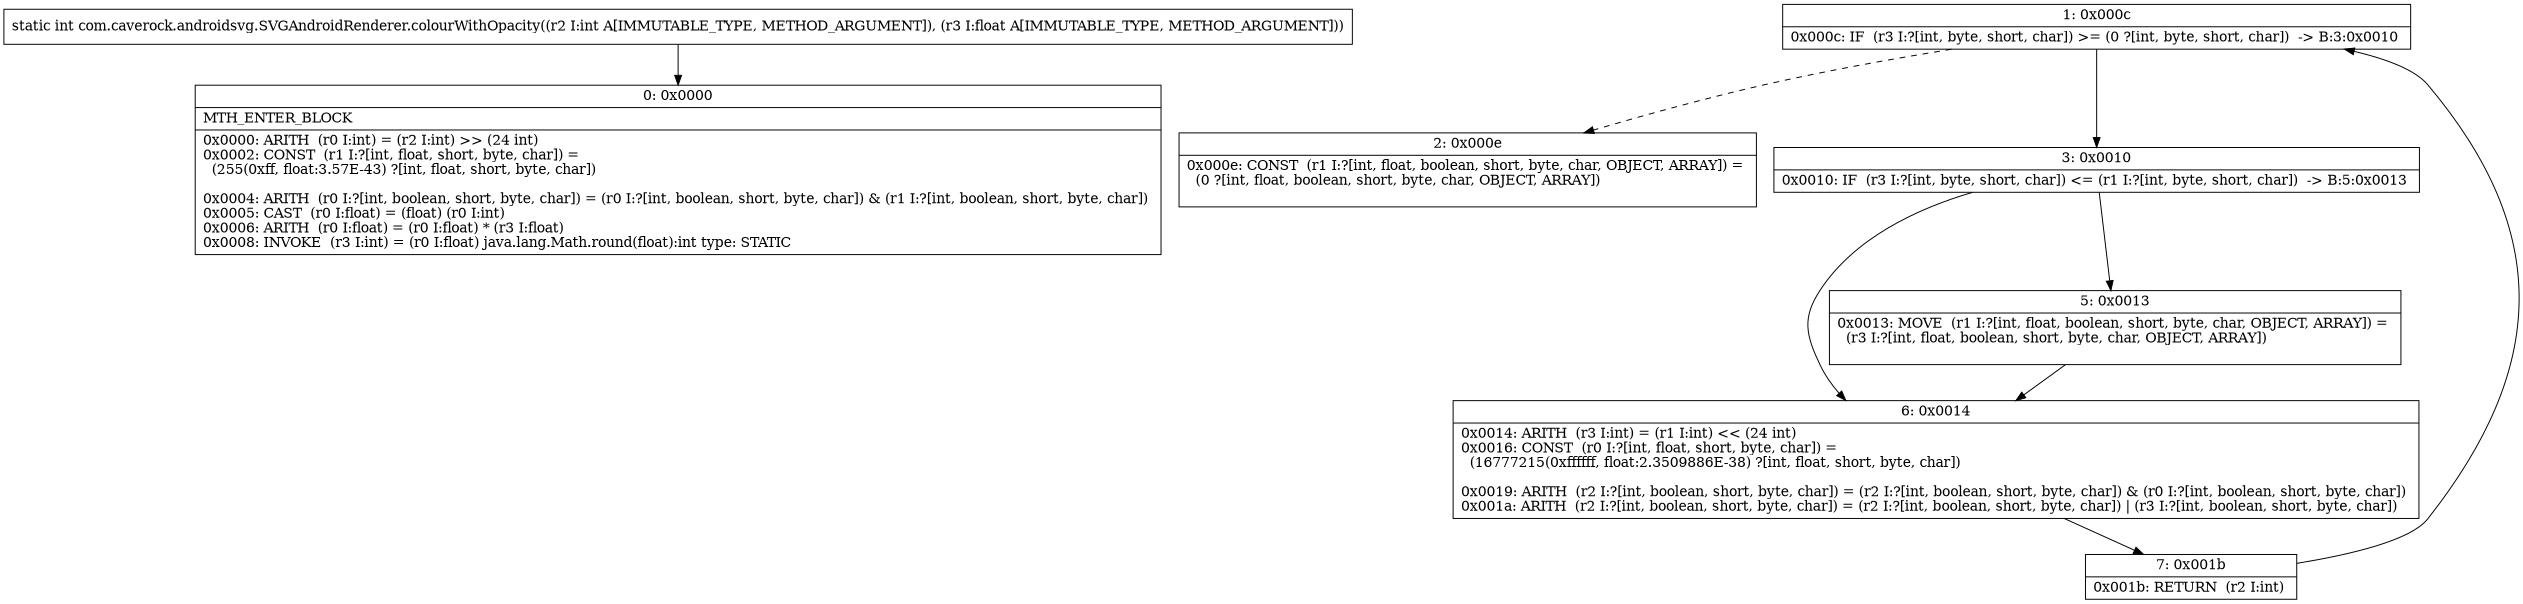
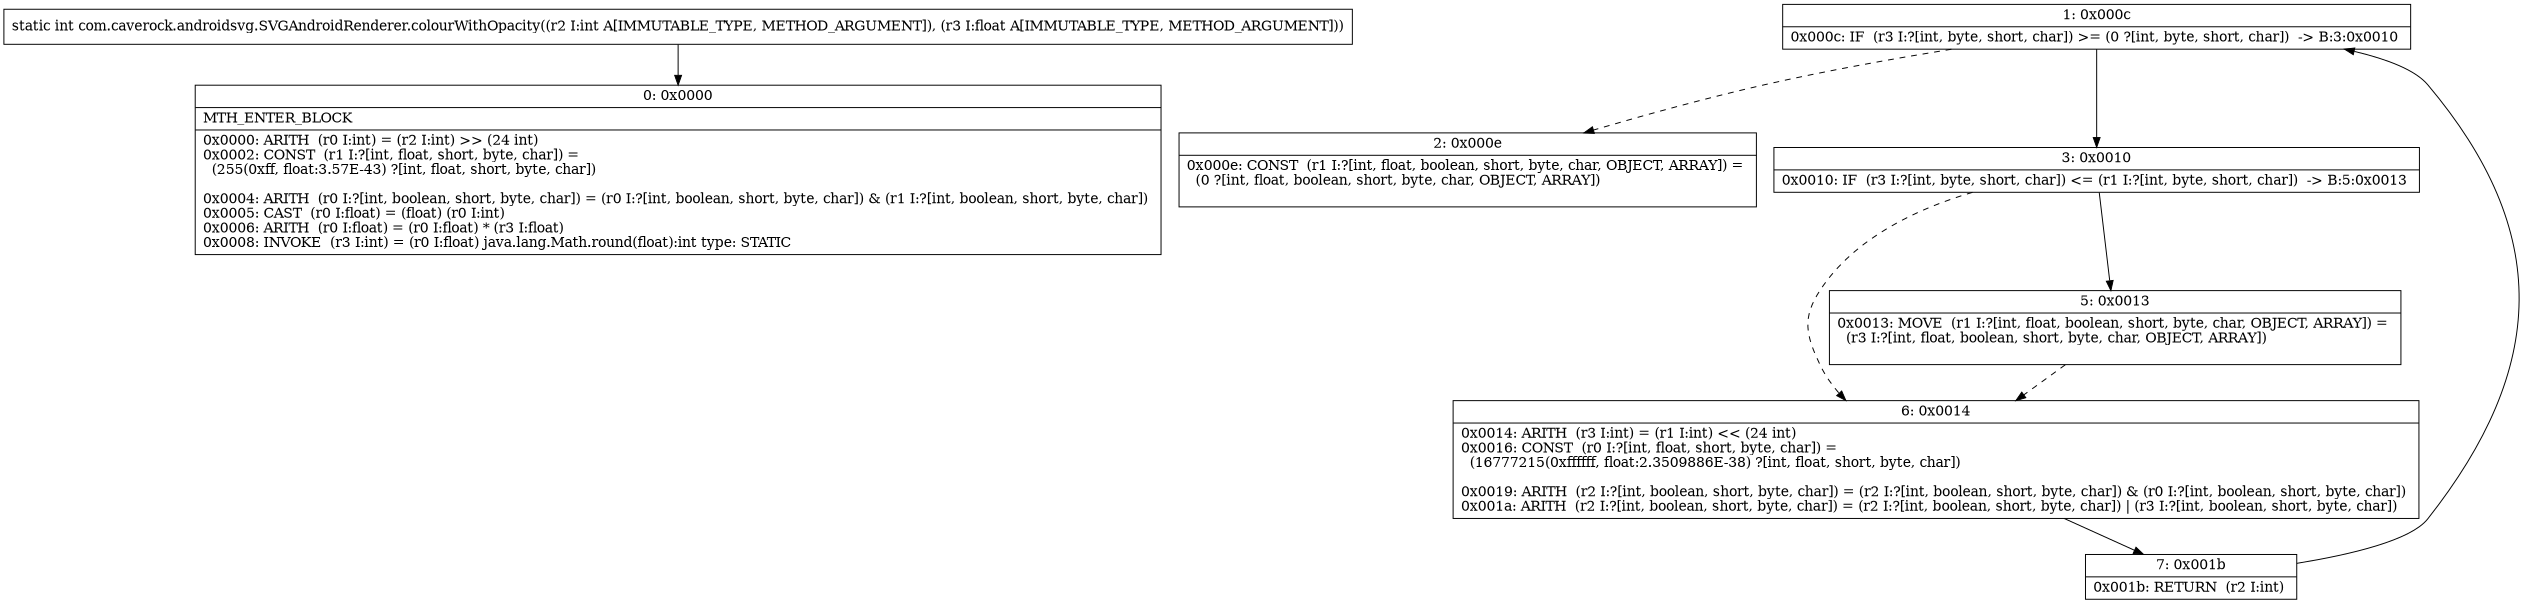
(1843, 263) -> (1843, 263)
(2045, 380) -> (2045, 380)
